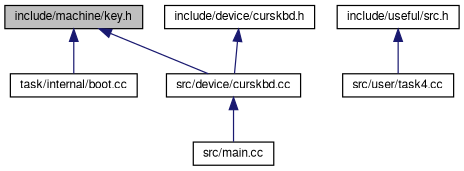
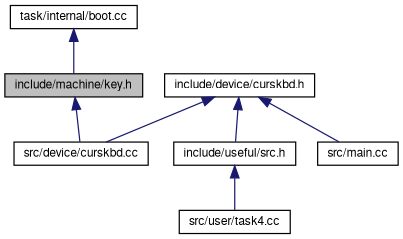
(74, 58) -> (74, 58)
(234, 126) -> (304, 122)
none -> (237, 126)
